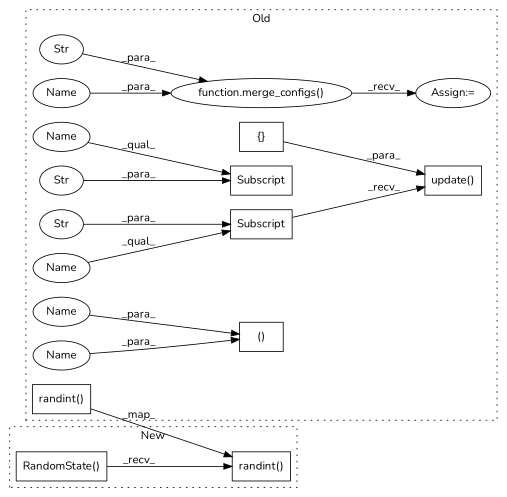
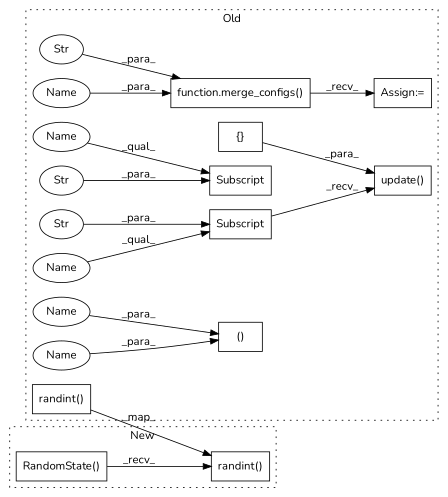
(261, 93) -> (240, 93)
(453, 93) -> (403, 93)
